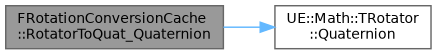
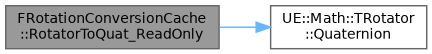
(115, 27) -> (112, 27)
